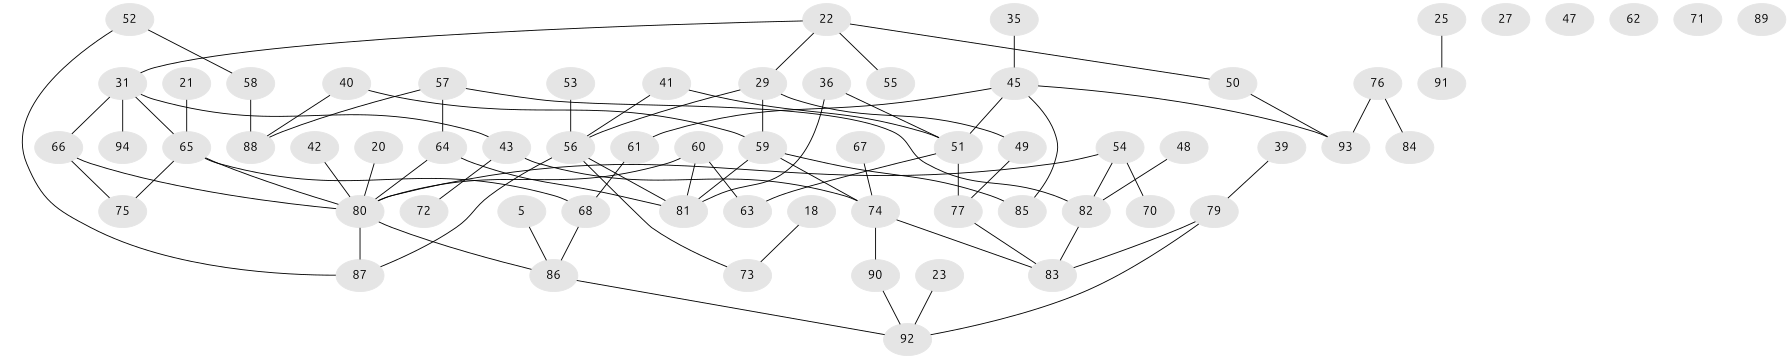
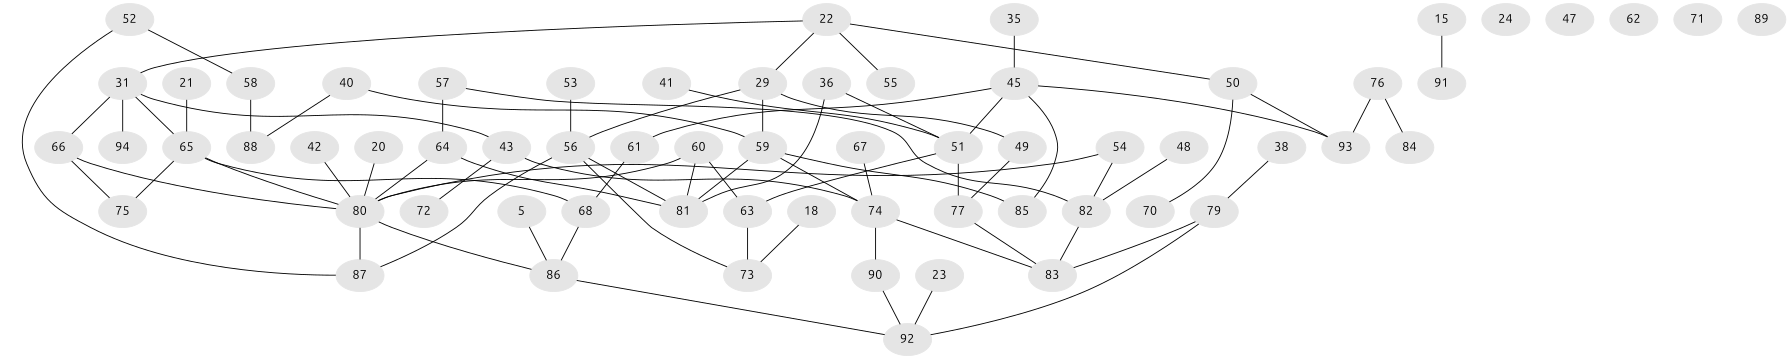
(1442, 20) -> (1442, 20)
(1506, 20) -> (1506, 20)
(352, 109) -> none
(615, 118) -> none
(1282, 148) -> (1282, 148)
(1133, 174) -> (1218, 161)
none -> (748, 244)
